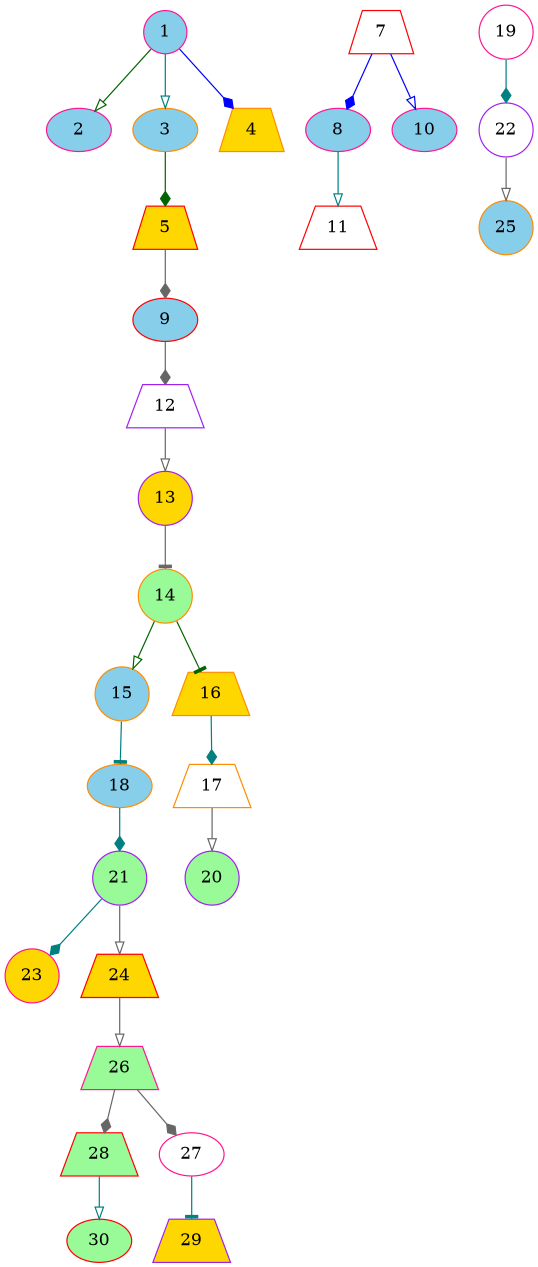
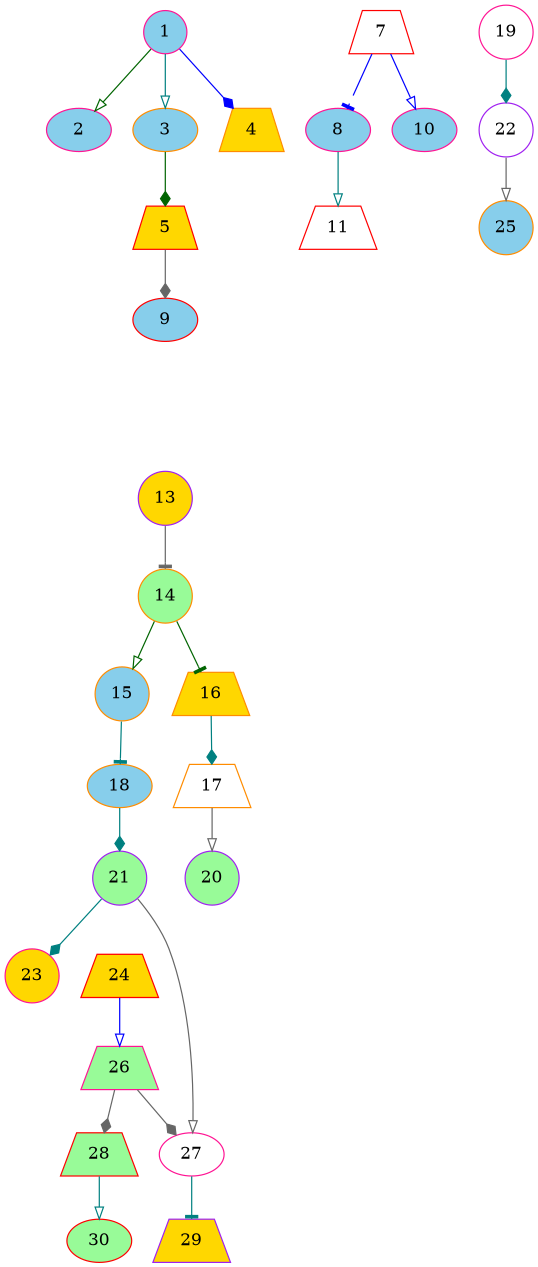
(363, 75) -> (363, 75)
(165, 406) -> none
(120, 924) -> (184, 1004)
(120, 1016) -> (120, 1016)
